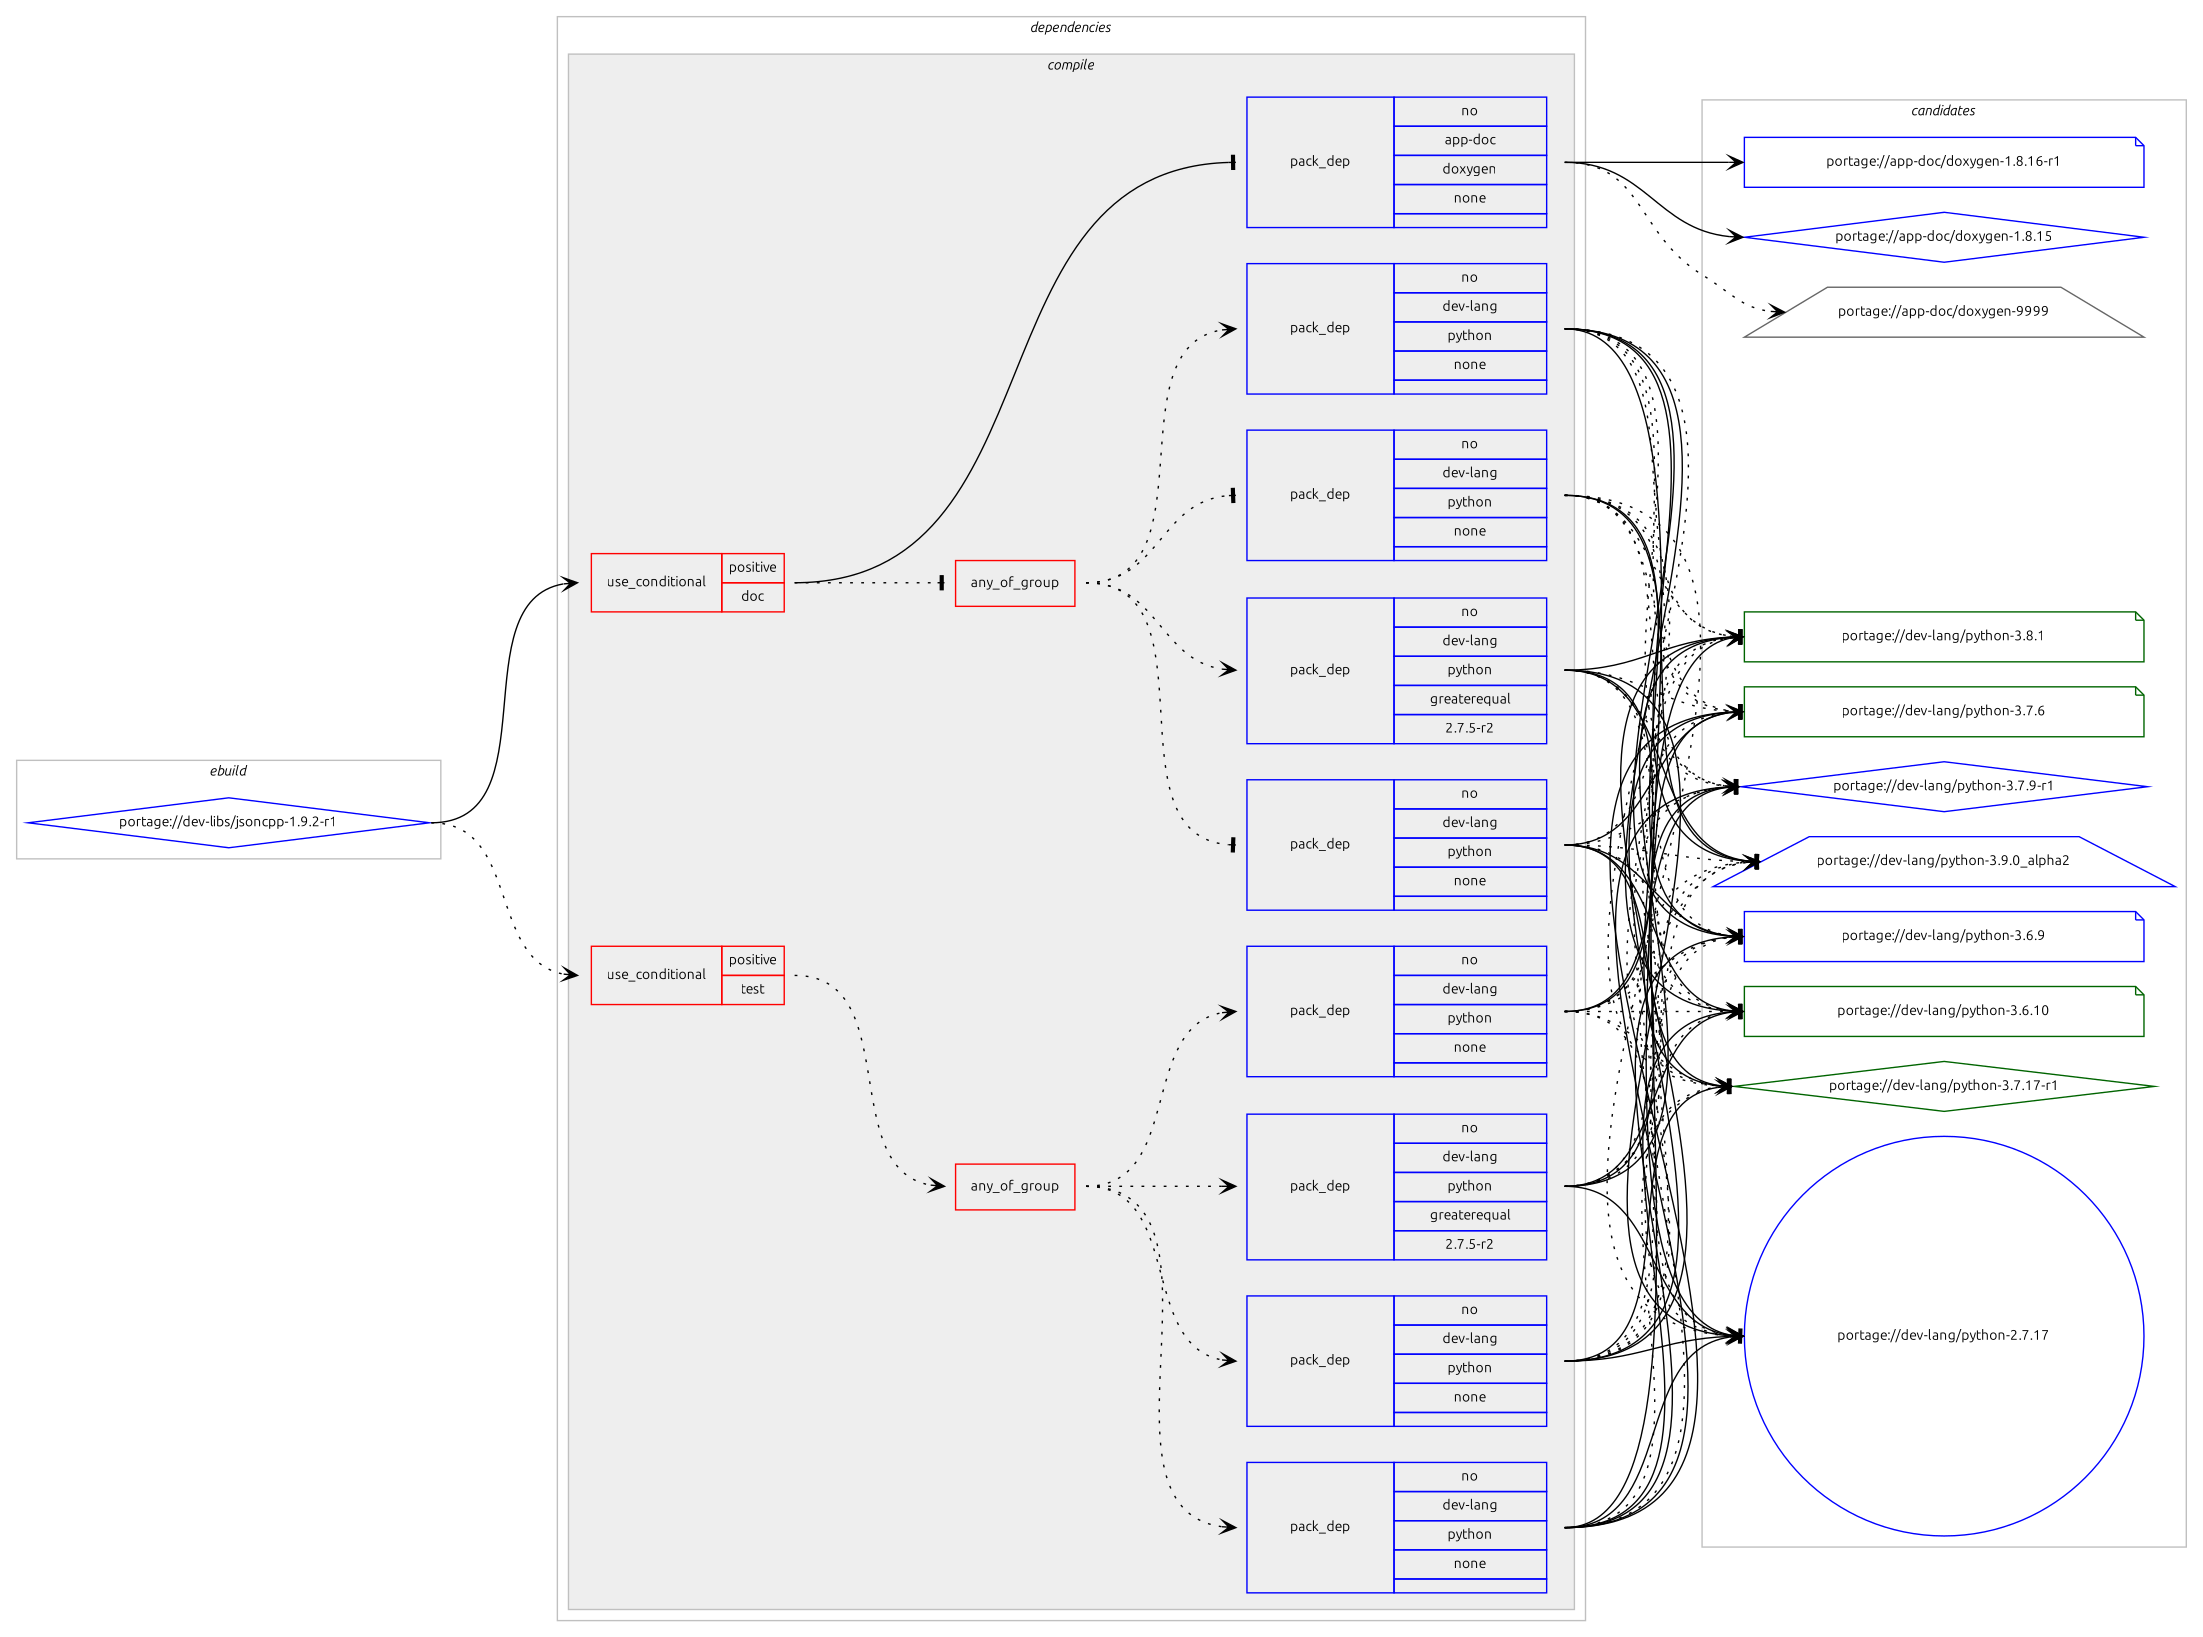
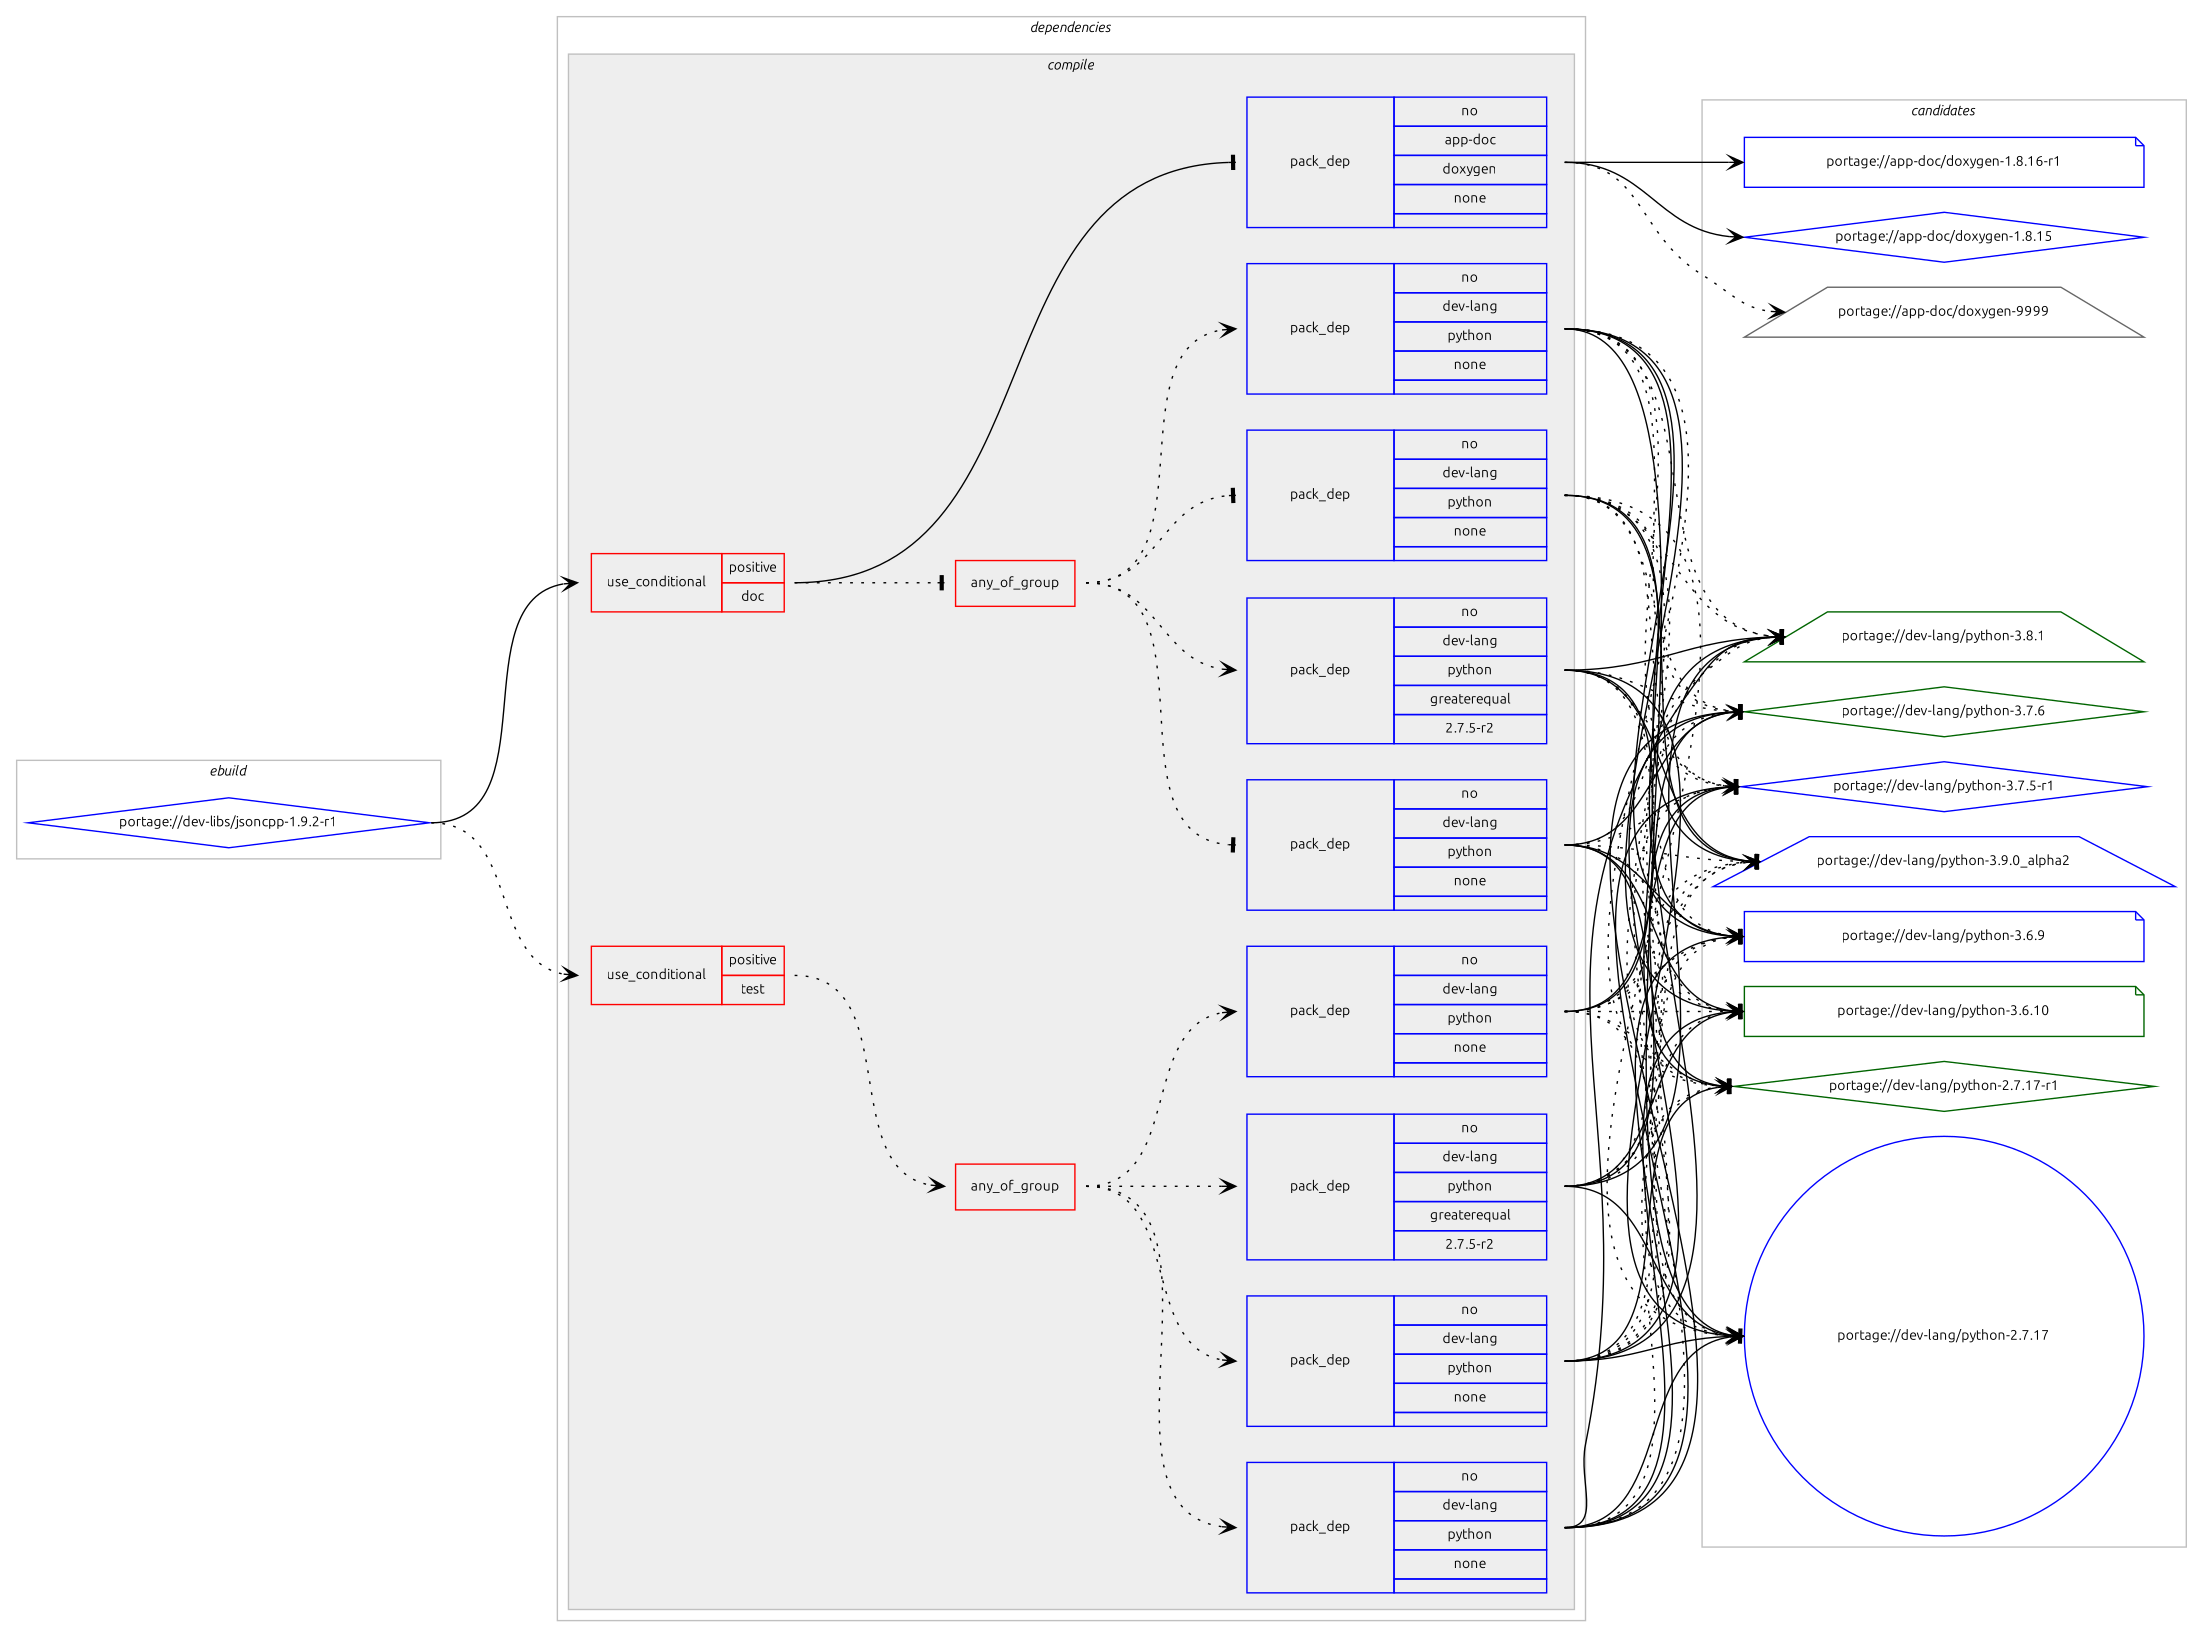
(1944, 637) -> (1944, 637)
(1944, 712) -> (1944, 712)
(1944, 787) -> (1944, 787)
(1944, 1086) -> (1944, 1086)
